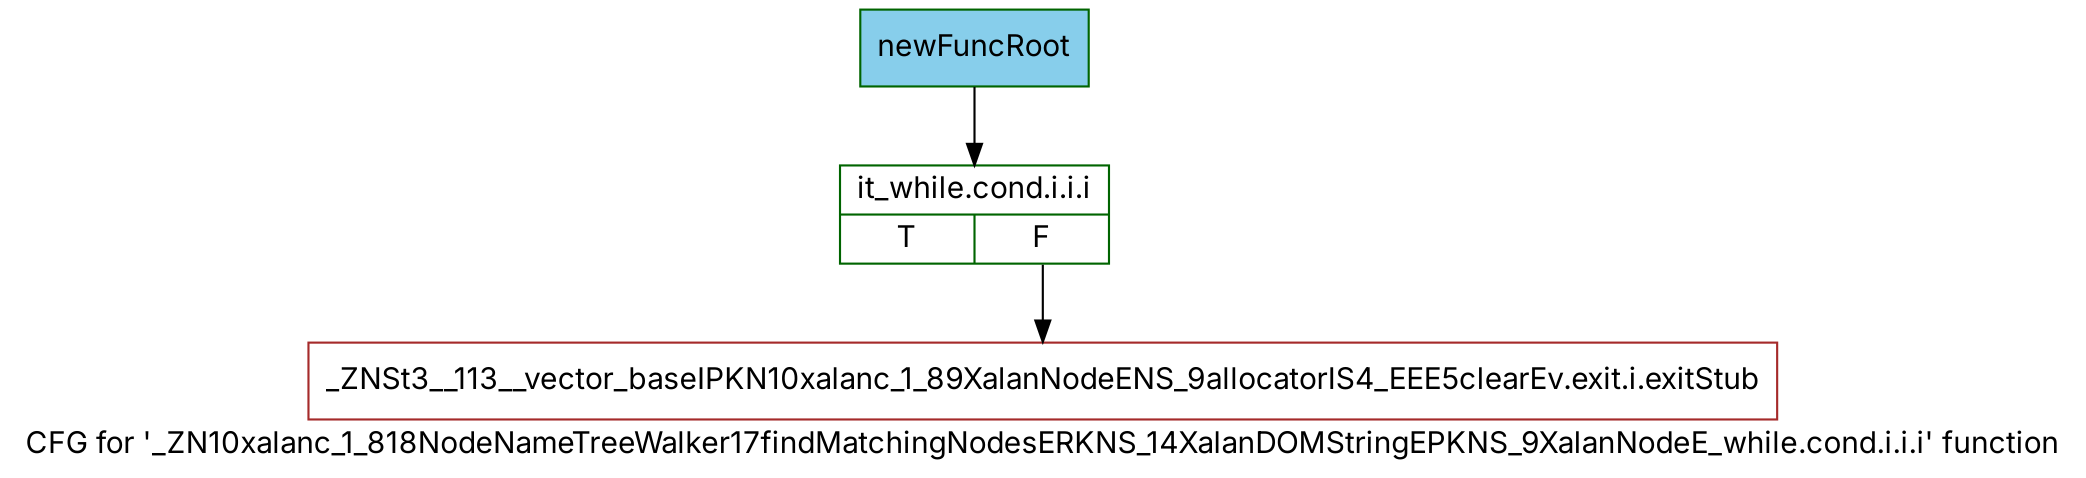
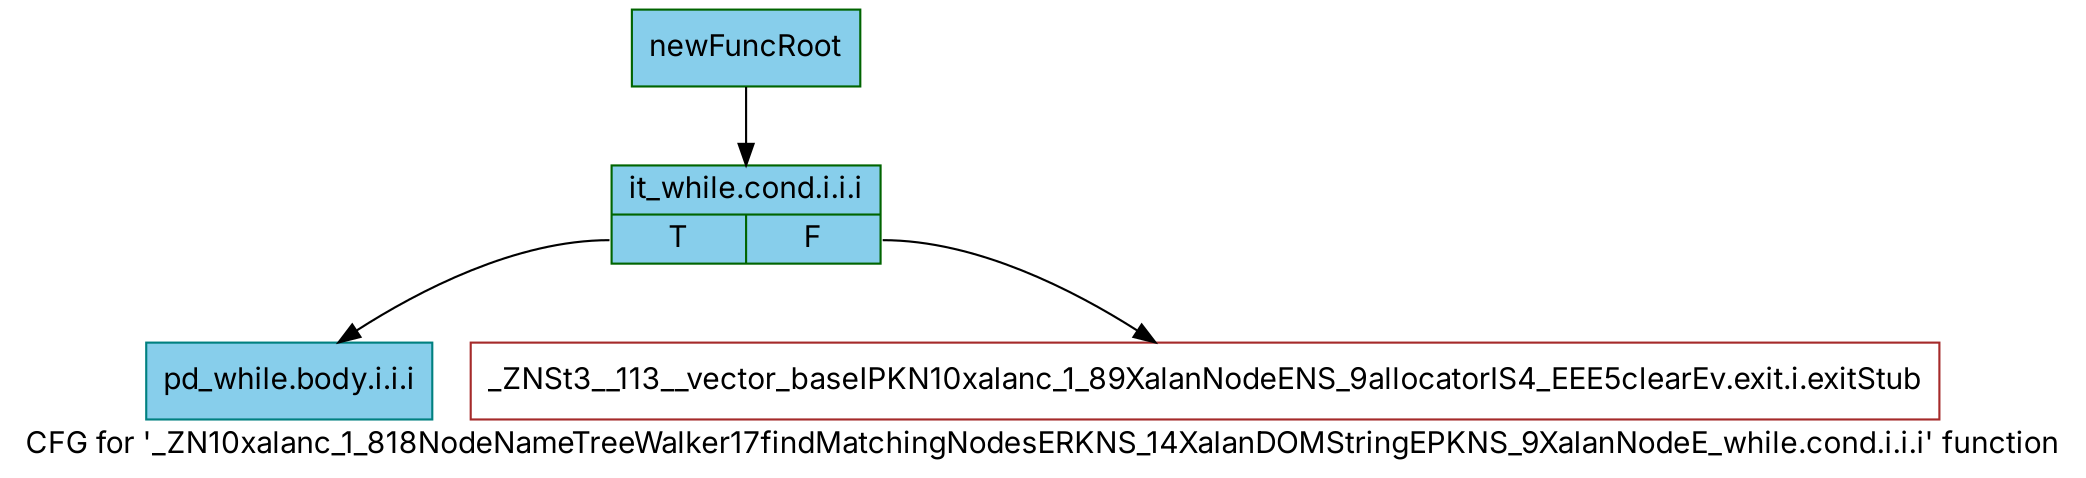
(975, 215) -> (746, 215)
none -> (289, 381)
